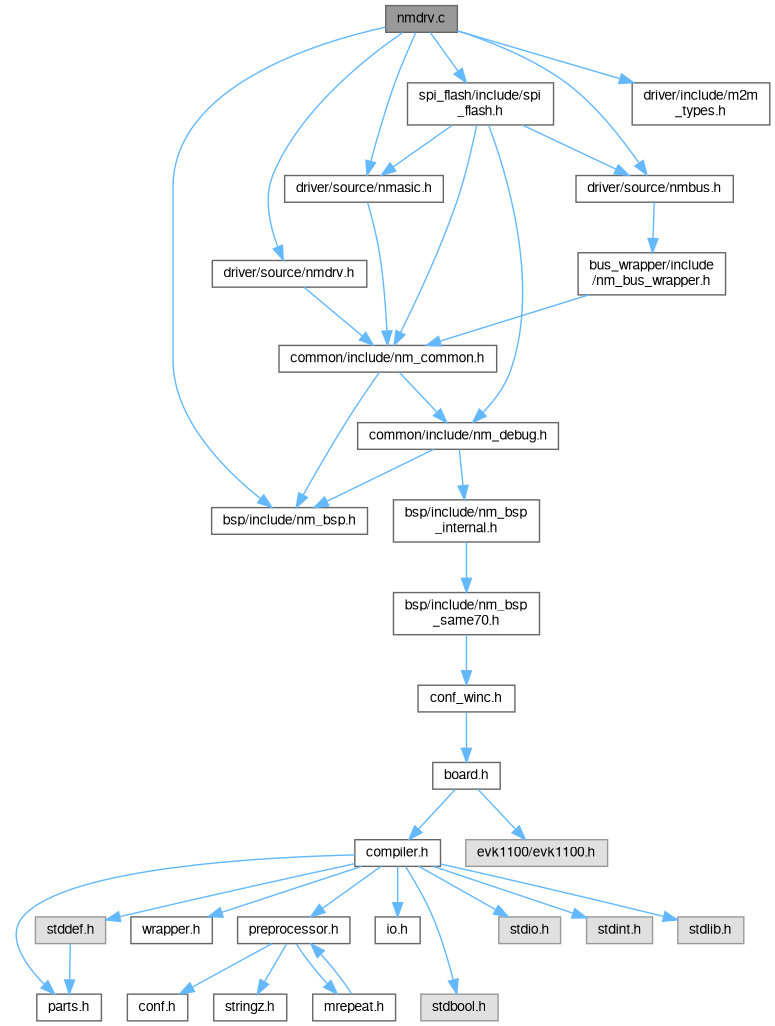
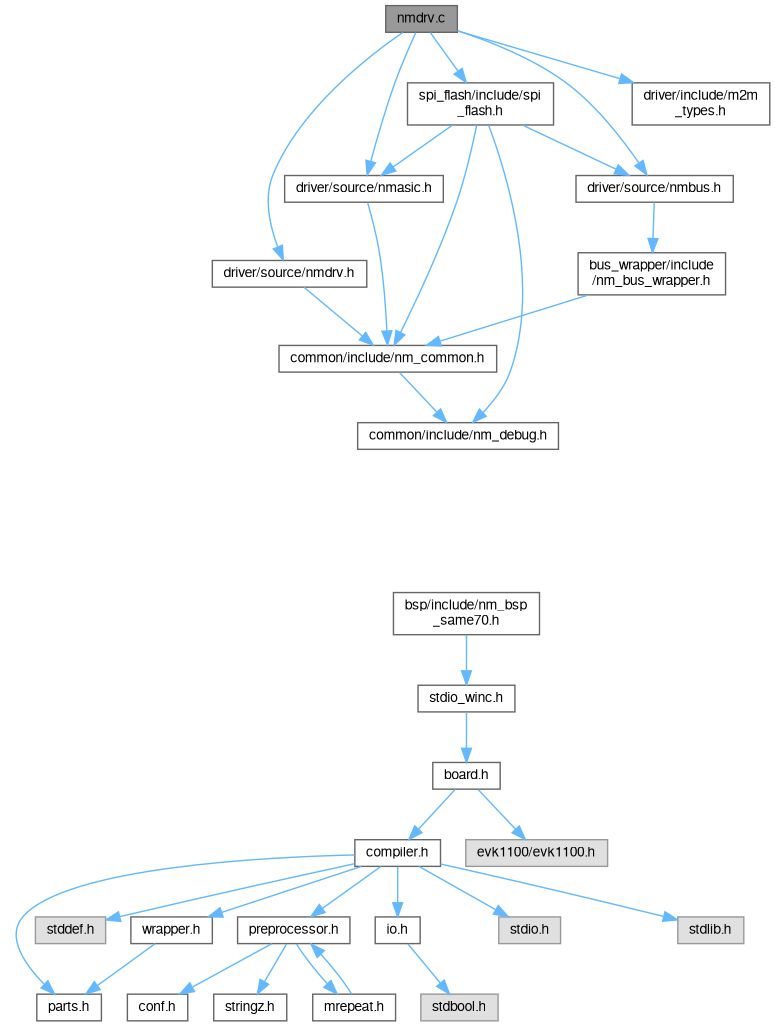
(290, 521) -> none
(466, 521) -> none
(466, 699) -> (466, 699)
(434, 921) -> (424, 964)
(620, 930) -> none
(70, 962) -> (126, 964)
